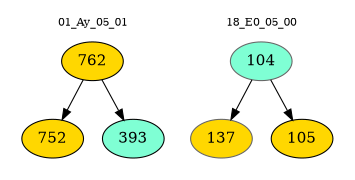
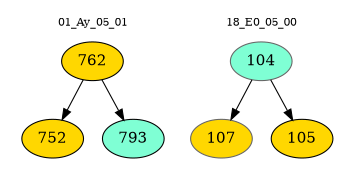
(133, 139) -> (133, 139)
(221, 139) -> (221, 139)
